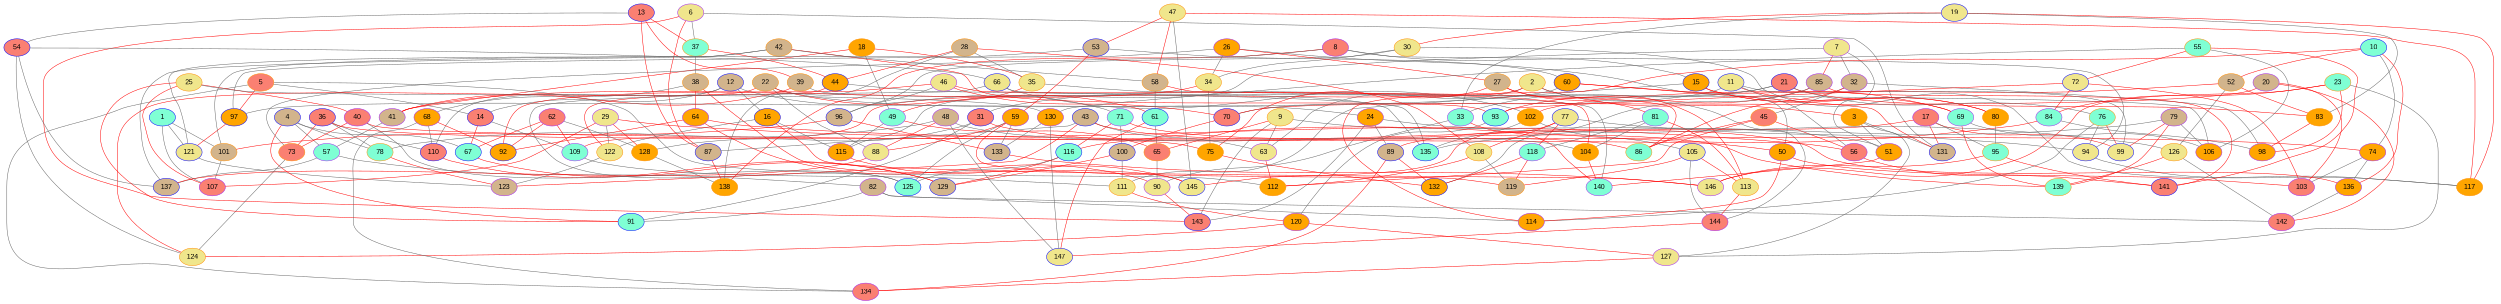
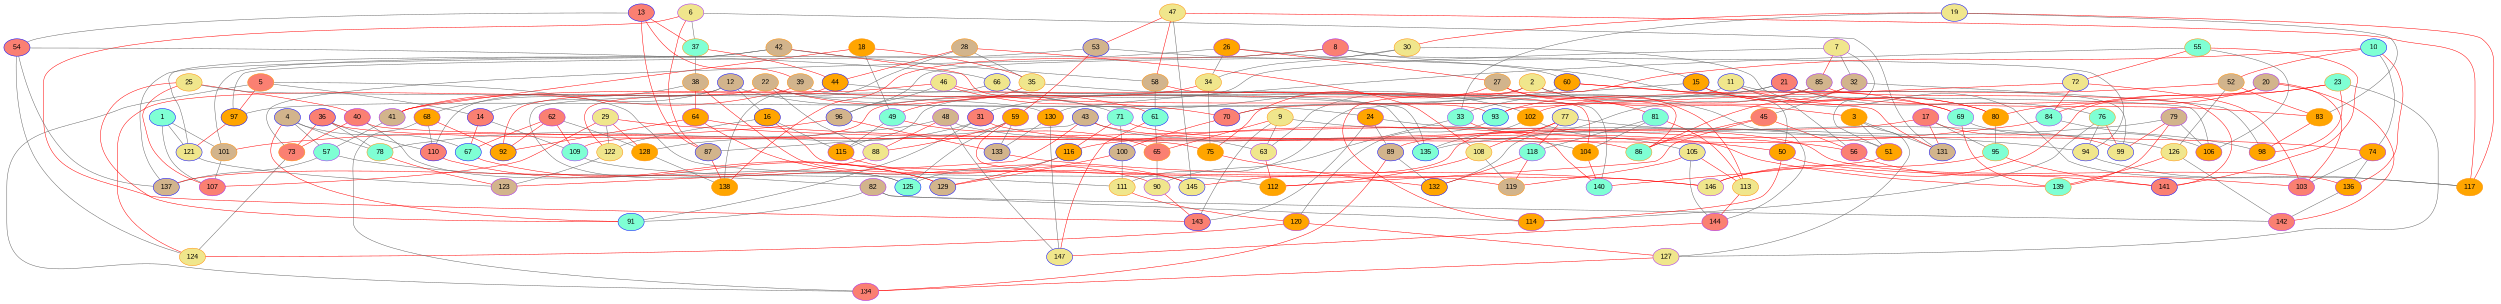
none -> (2132, 103)
(1069, 152) -> (1069, 152)
(1408, 166) -> (1408, 166)
